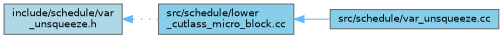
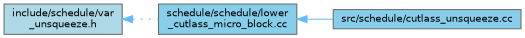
(226, 19) -> (228, 19)
(414, 19) -> (427, 19)
